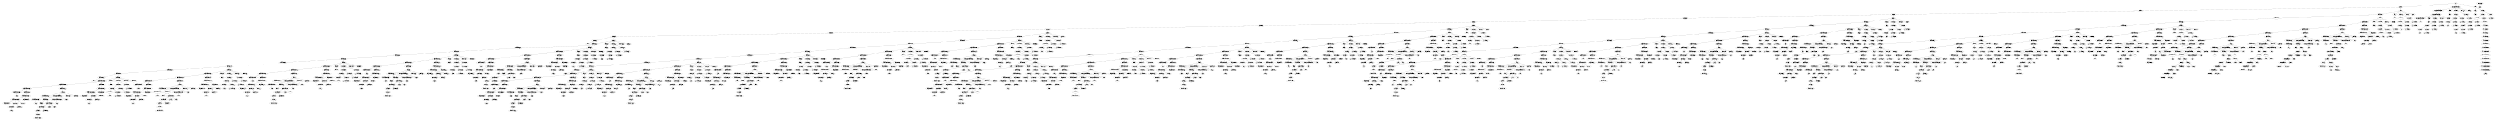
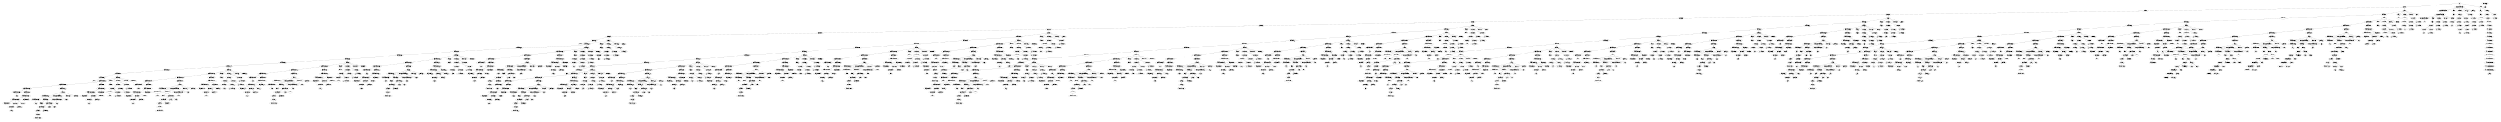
(975, 63) -> (975, 63)
